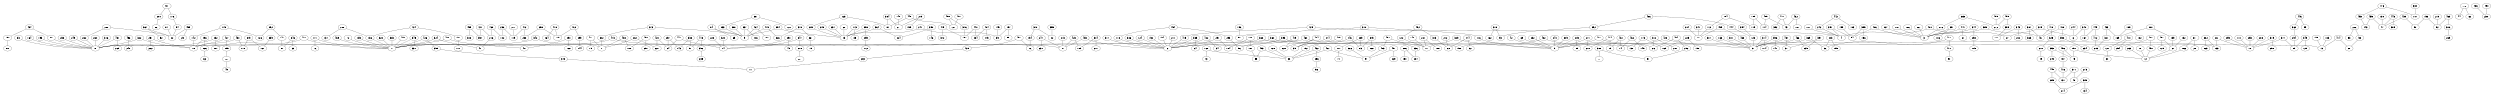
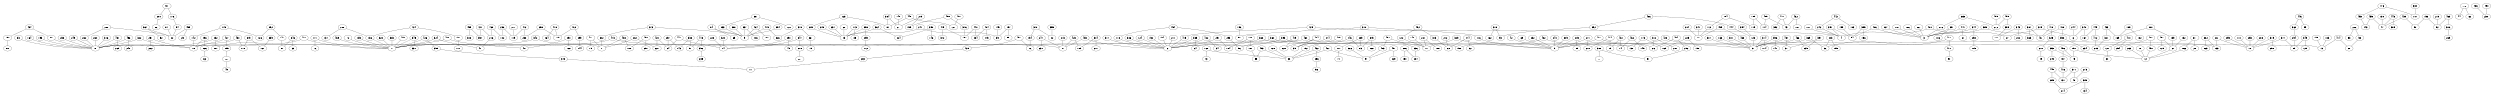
(951, 22) -> (928, 21)
(810, 34) -> none
none -> (112, 44)
